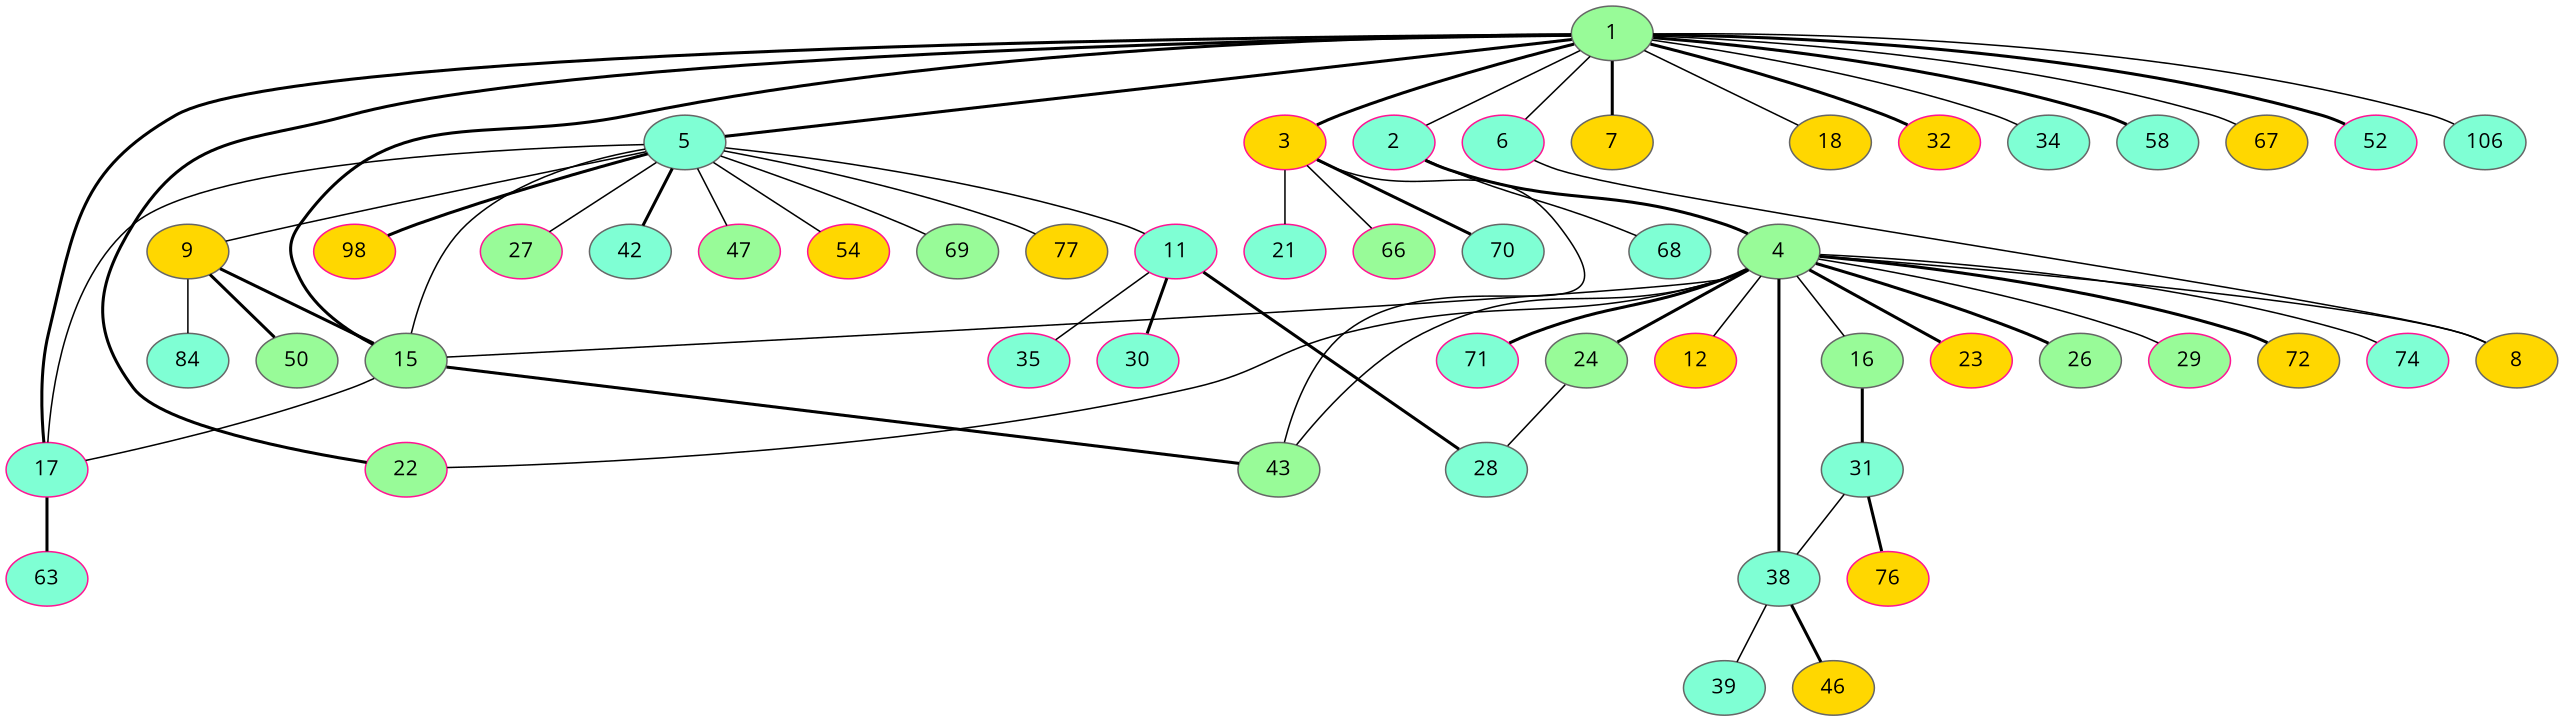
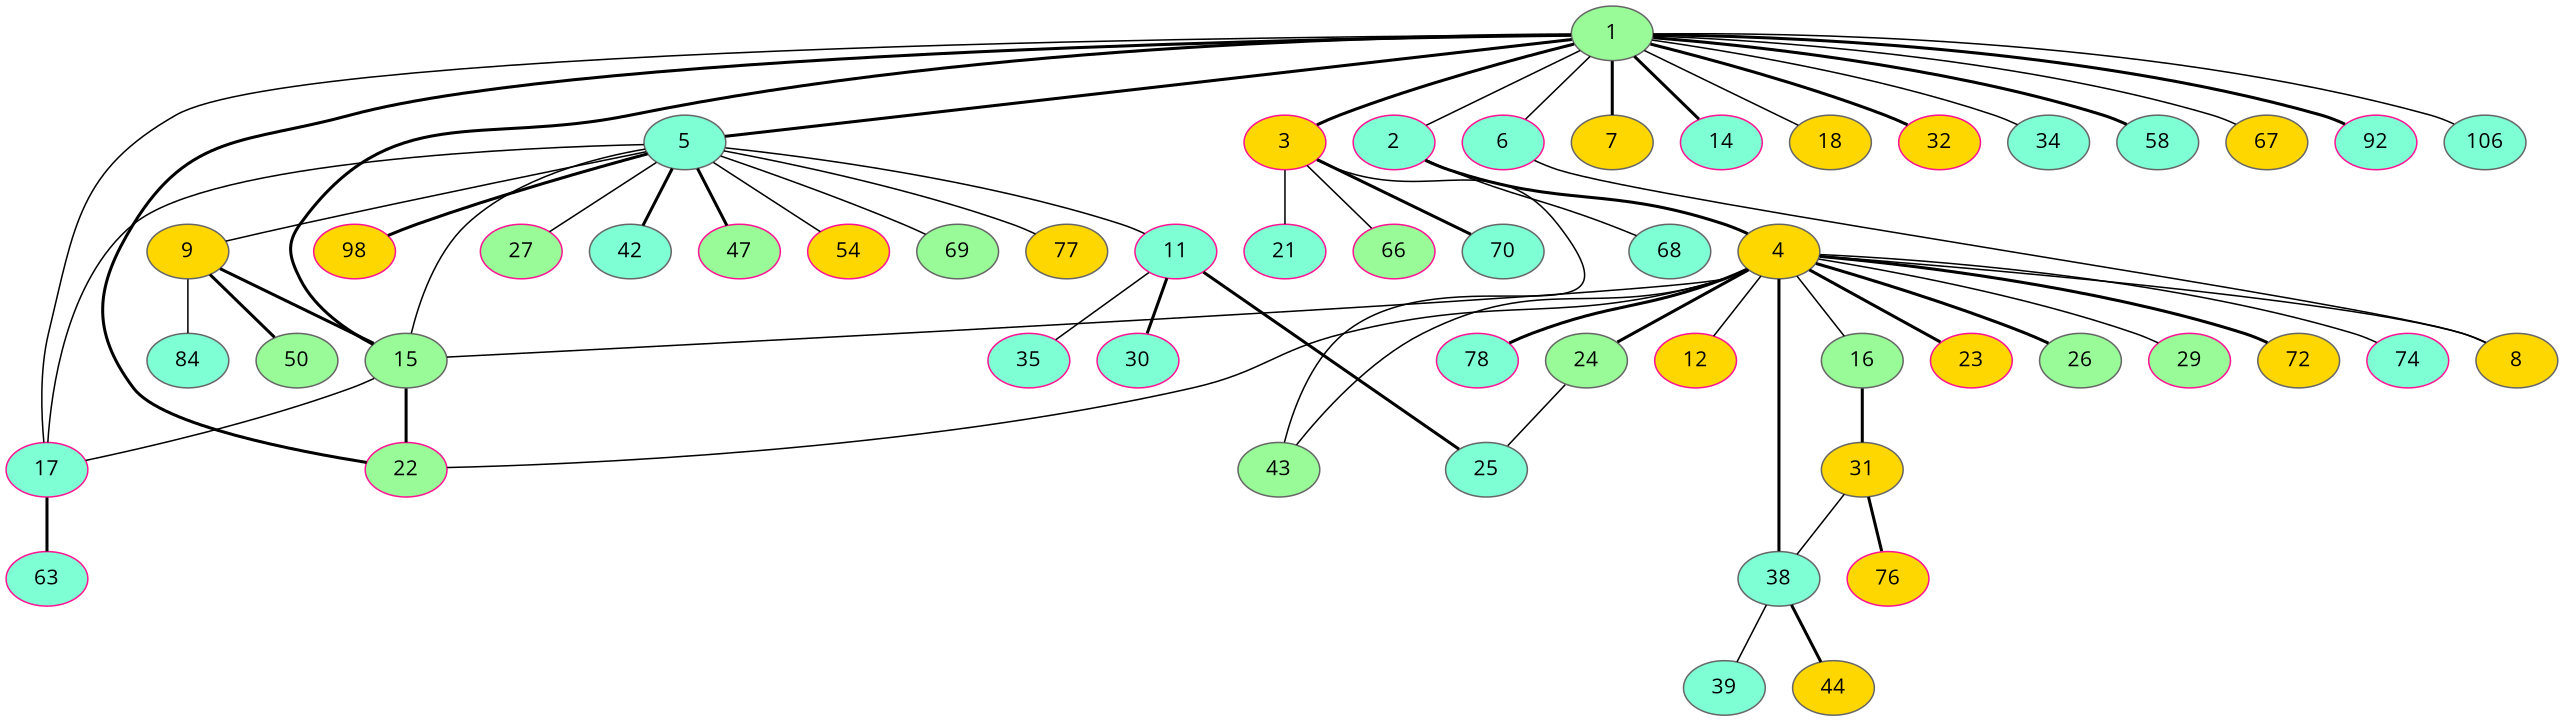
(685, 56) -> (685, 56)
none -> (1721, 142)
(2376, 142) -> (2376, 142)
(712, 197) -> (712, 197)
(1779, 252) -> (1779, 252)
(1477, 361) -> (1477, 361)
(843, 415) -> (406, 415)
(1486, 470) -> (1486, 470)
(1862, 470) -> (1862, 470)
(1833, 688) -> (1833, 688)
